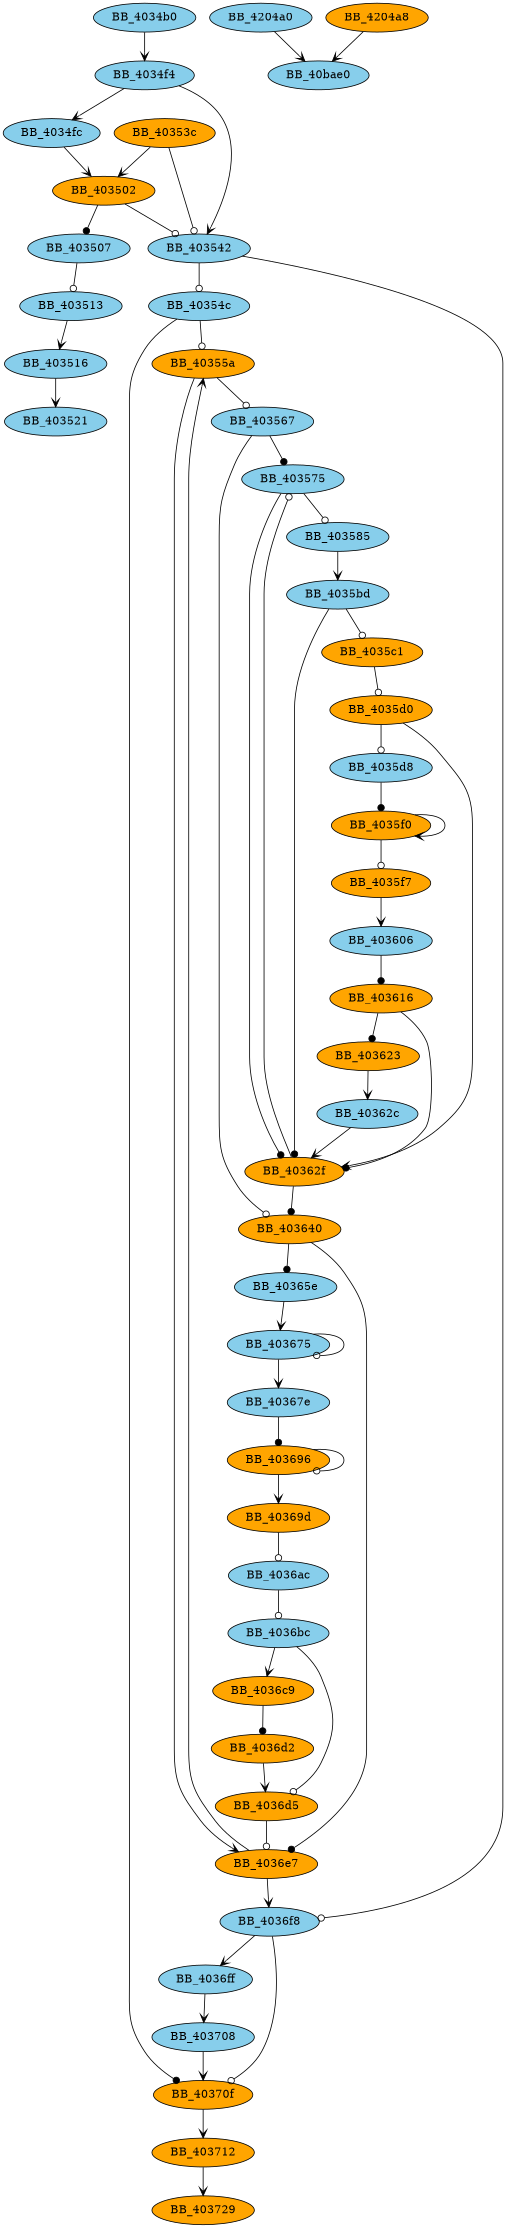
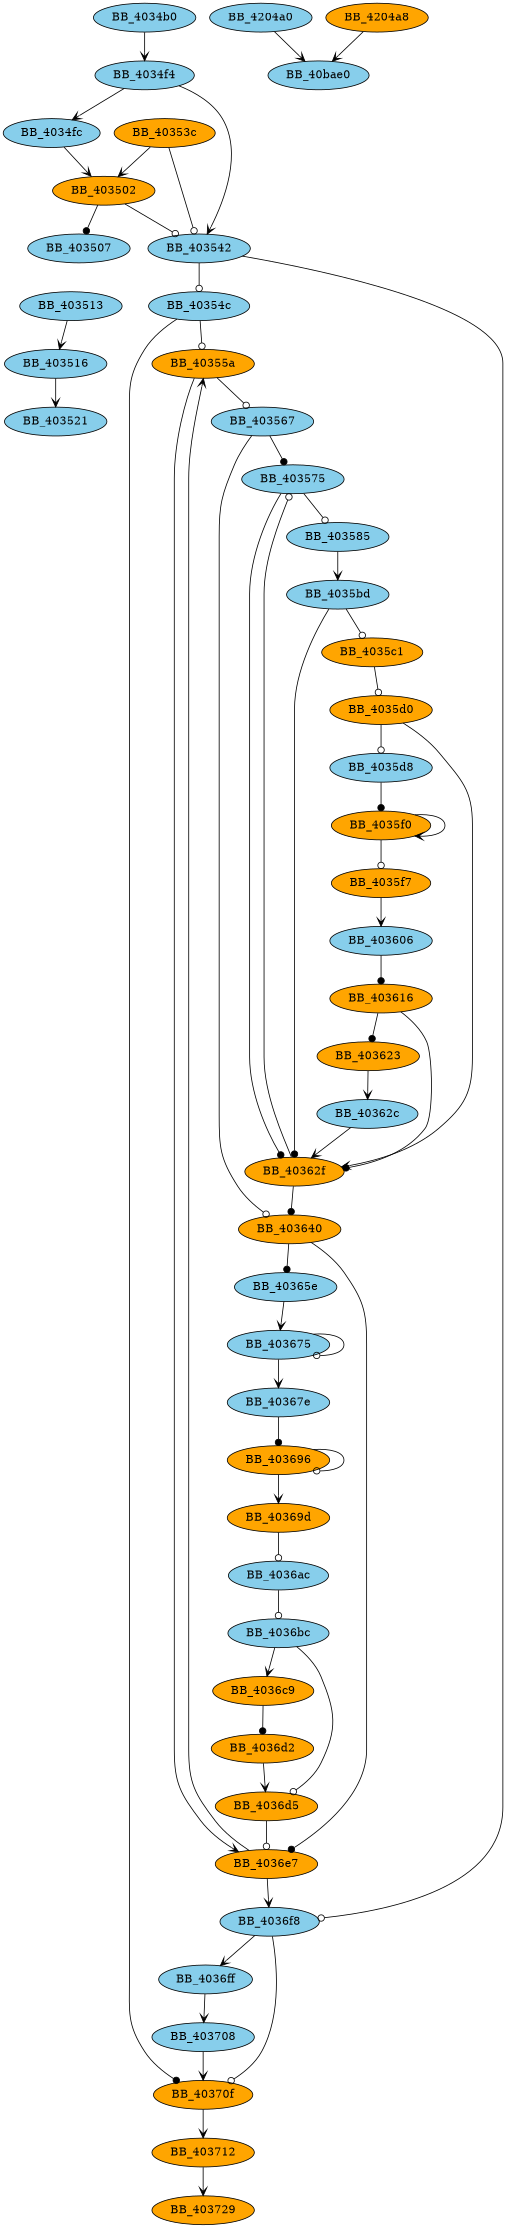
(75, 274) -> none
